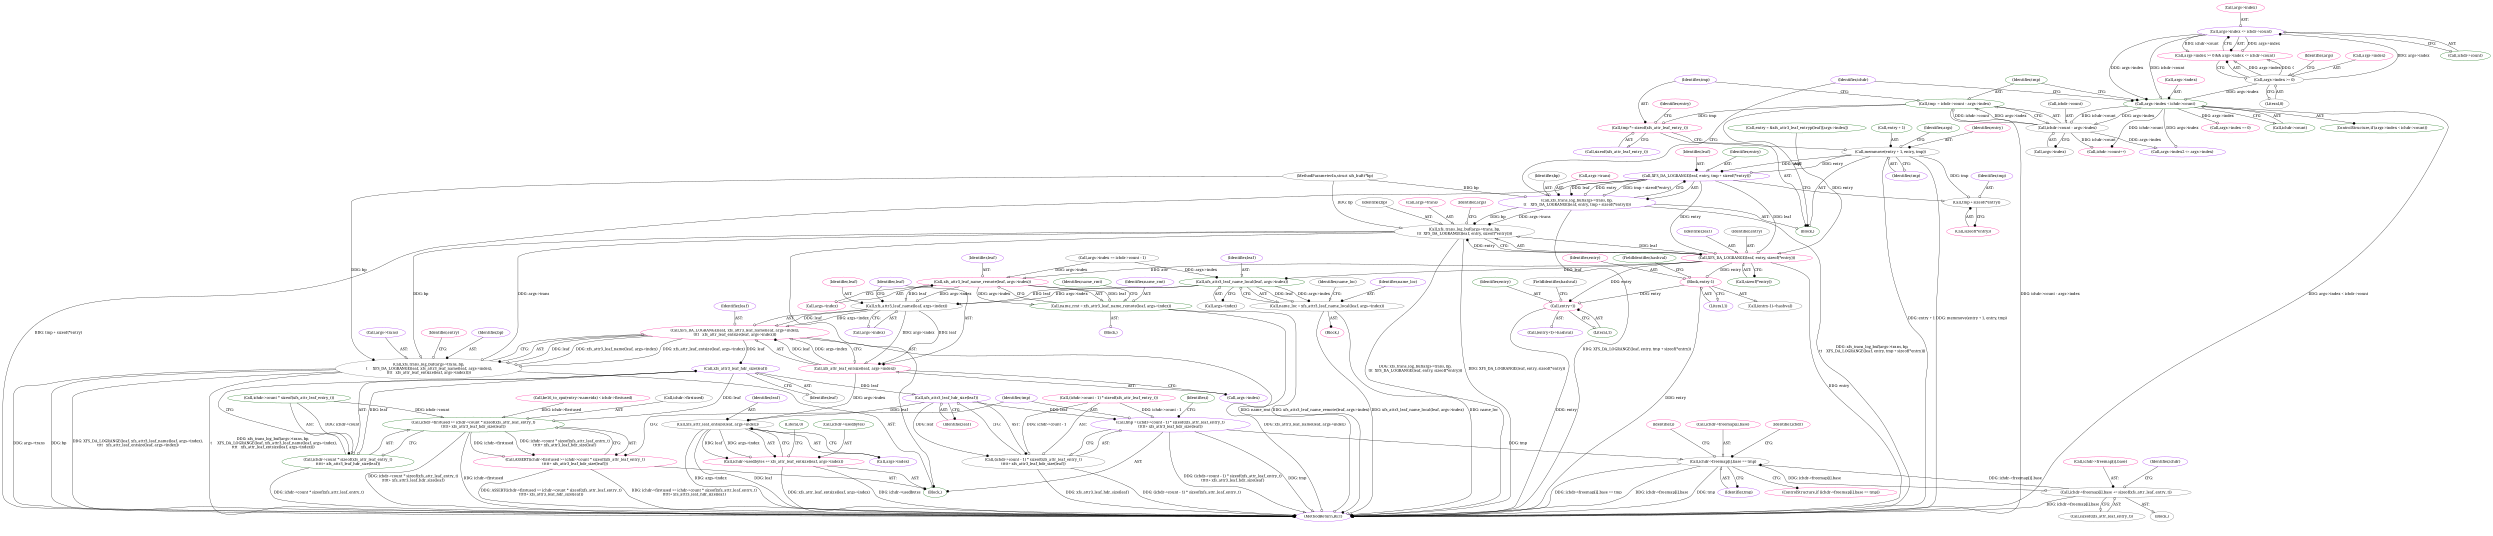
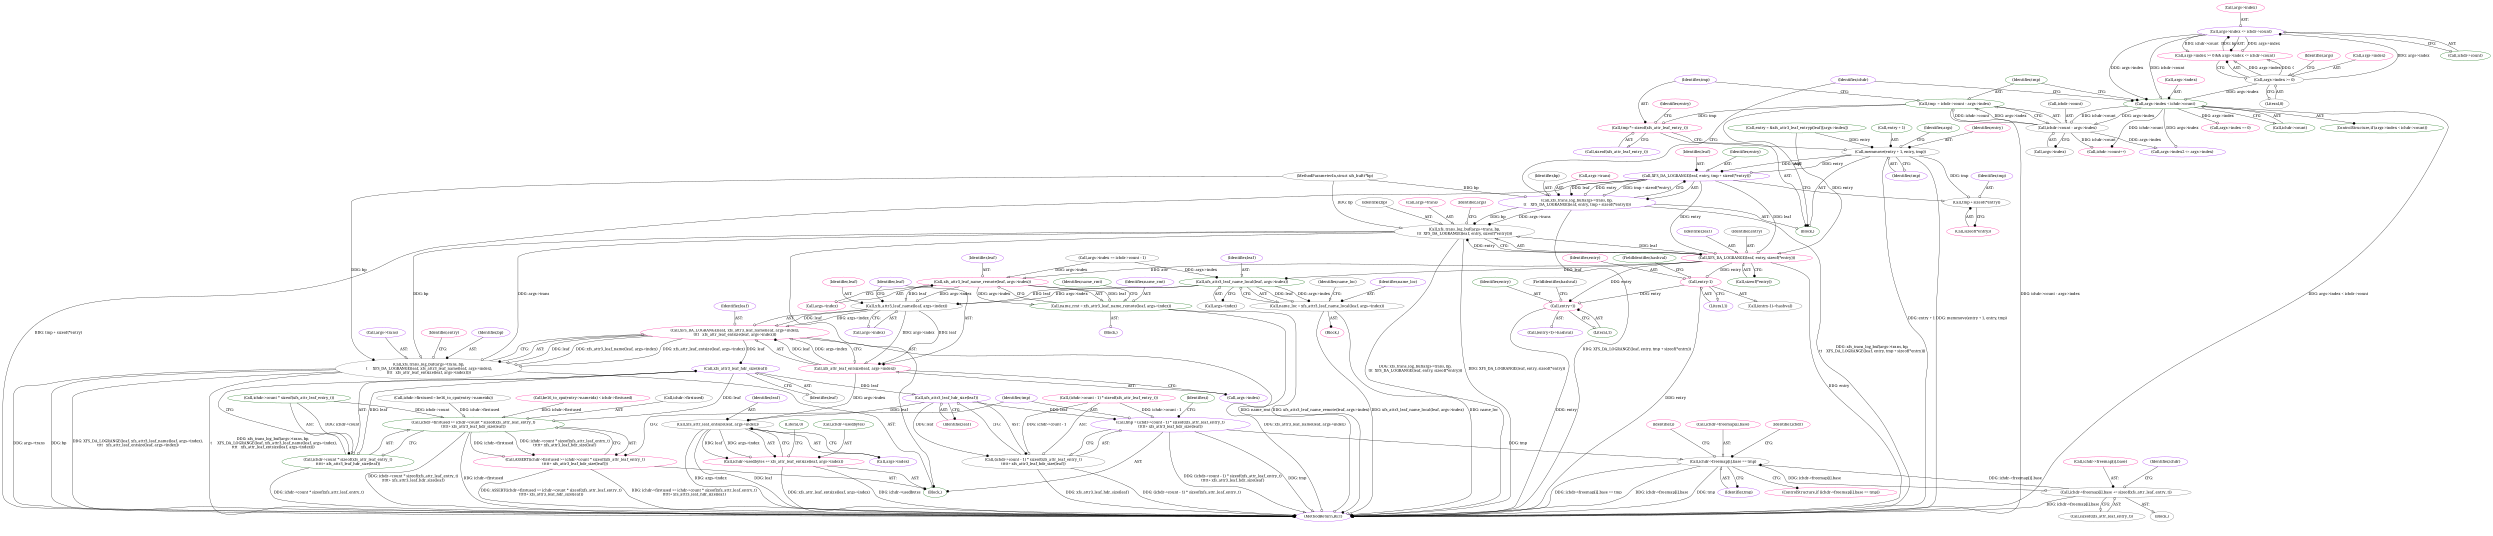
(2229, 44) -> (2229, 44)
none -> (1843, 140)
(1701, 282) -> (1701, 282)
none -> (444, 398)
